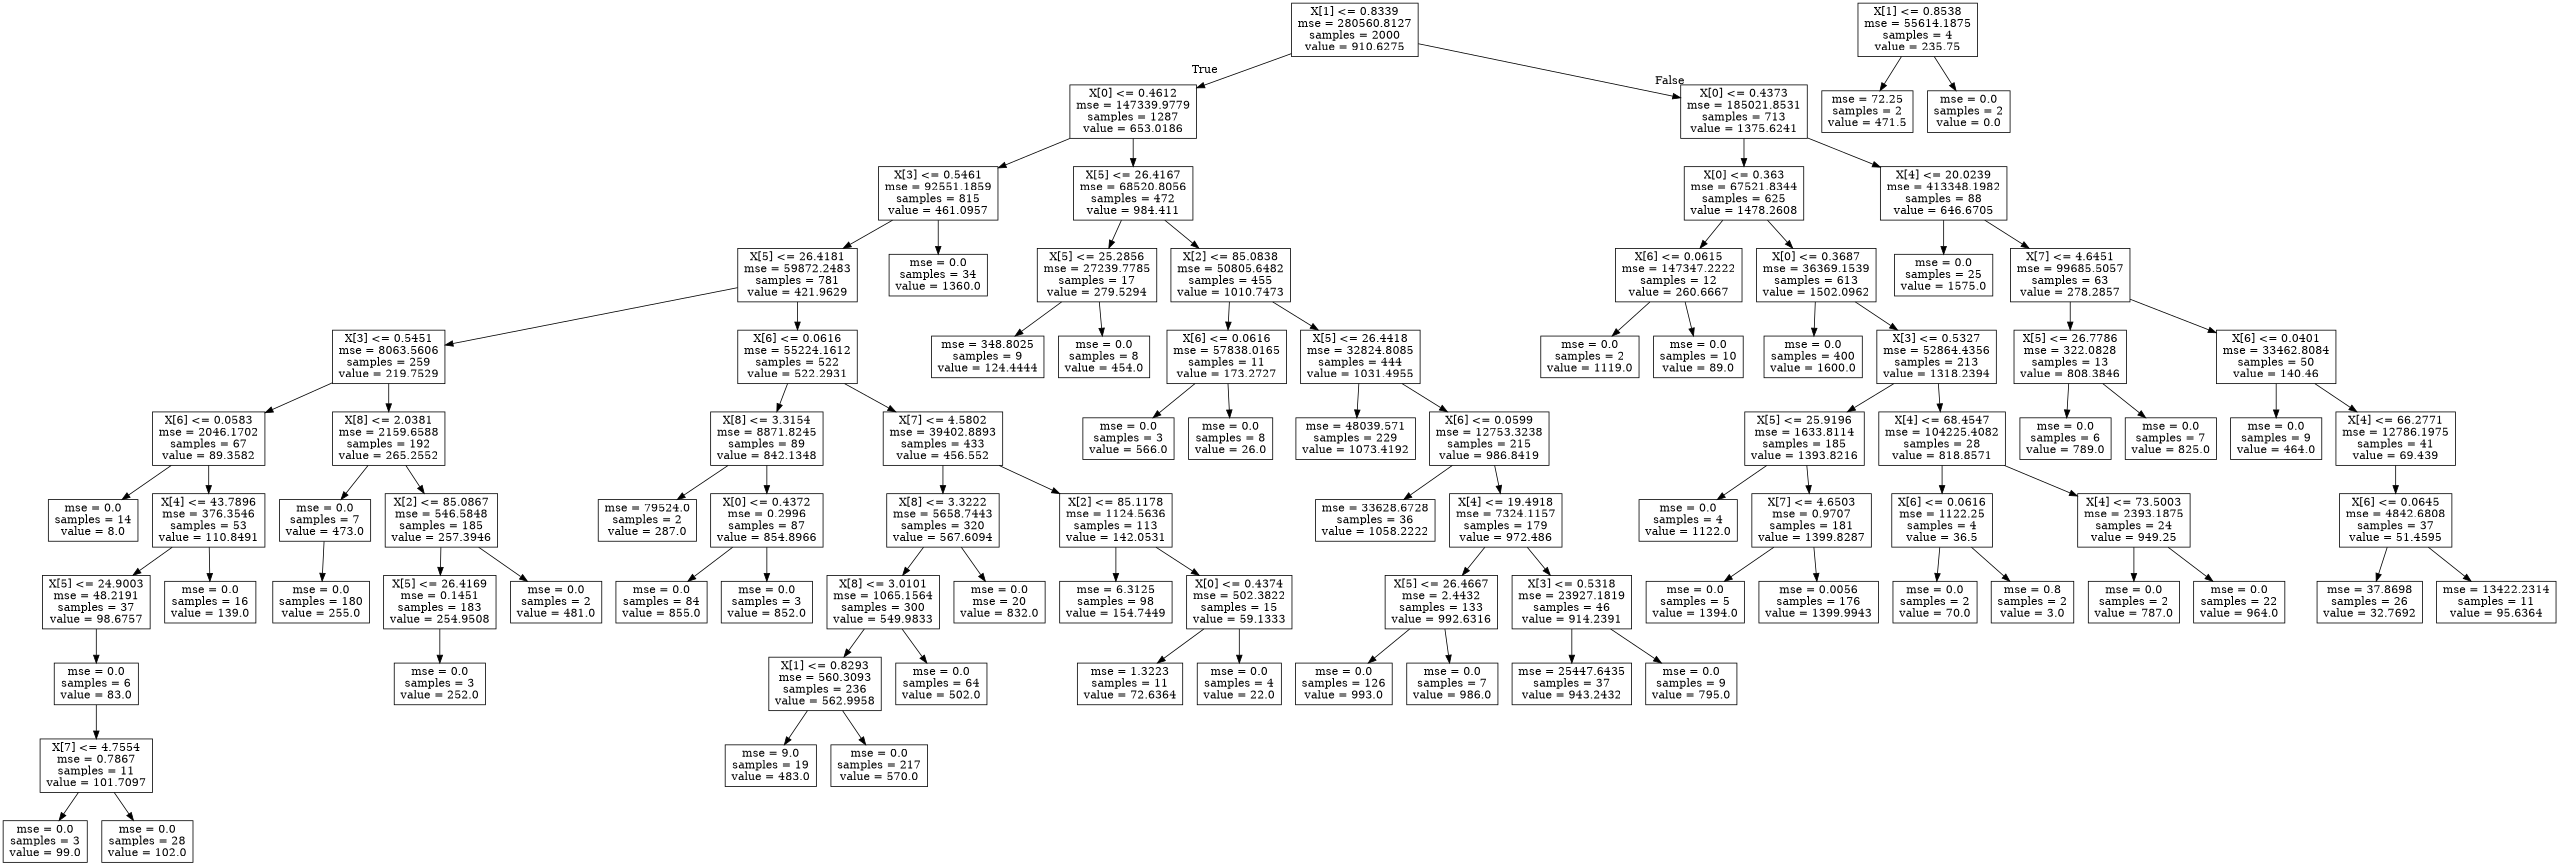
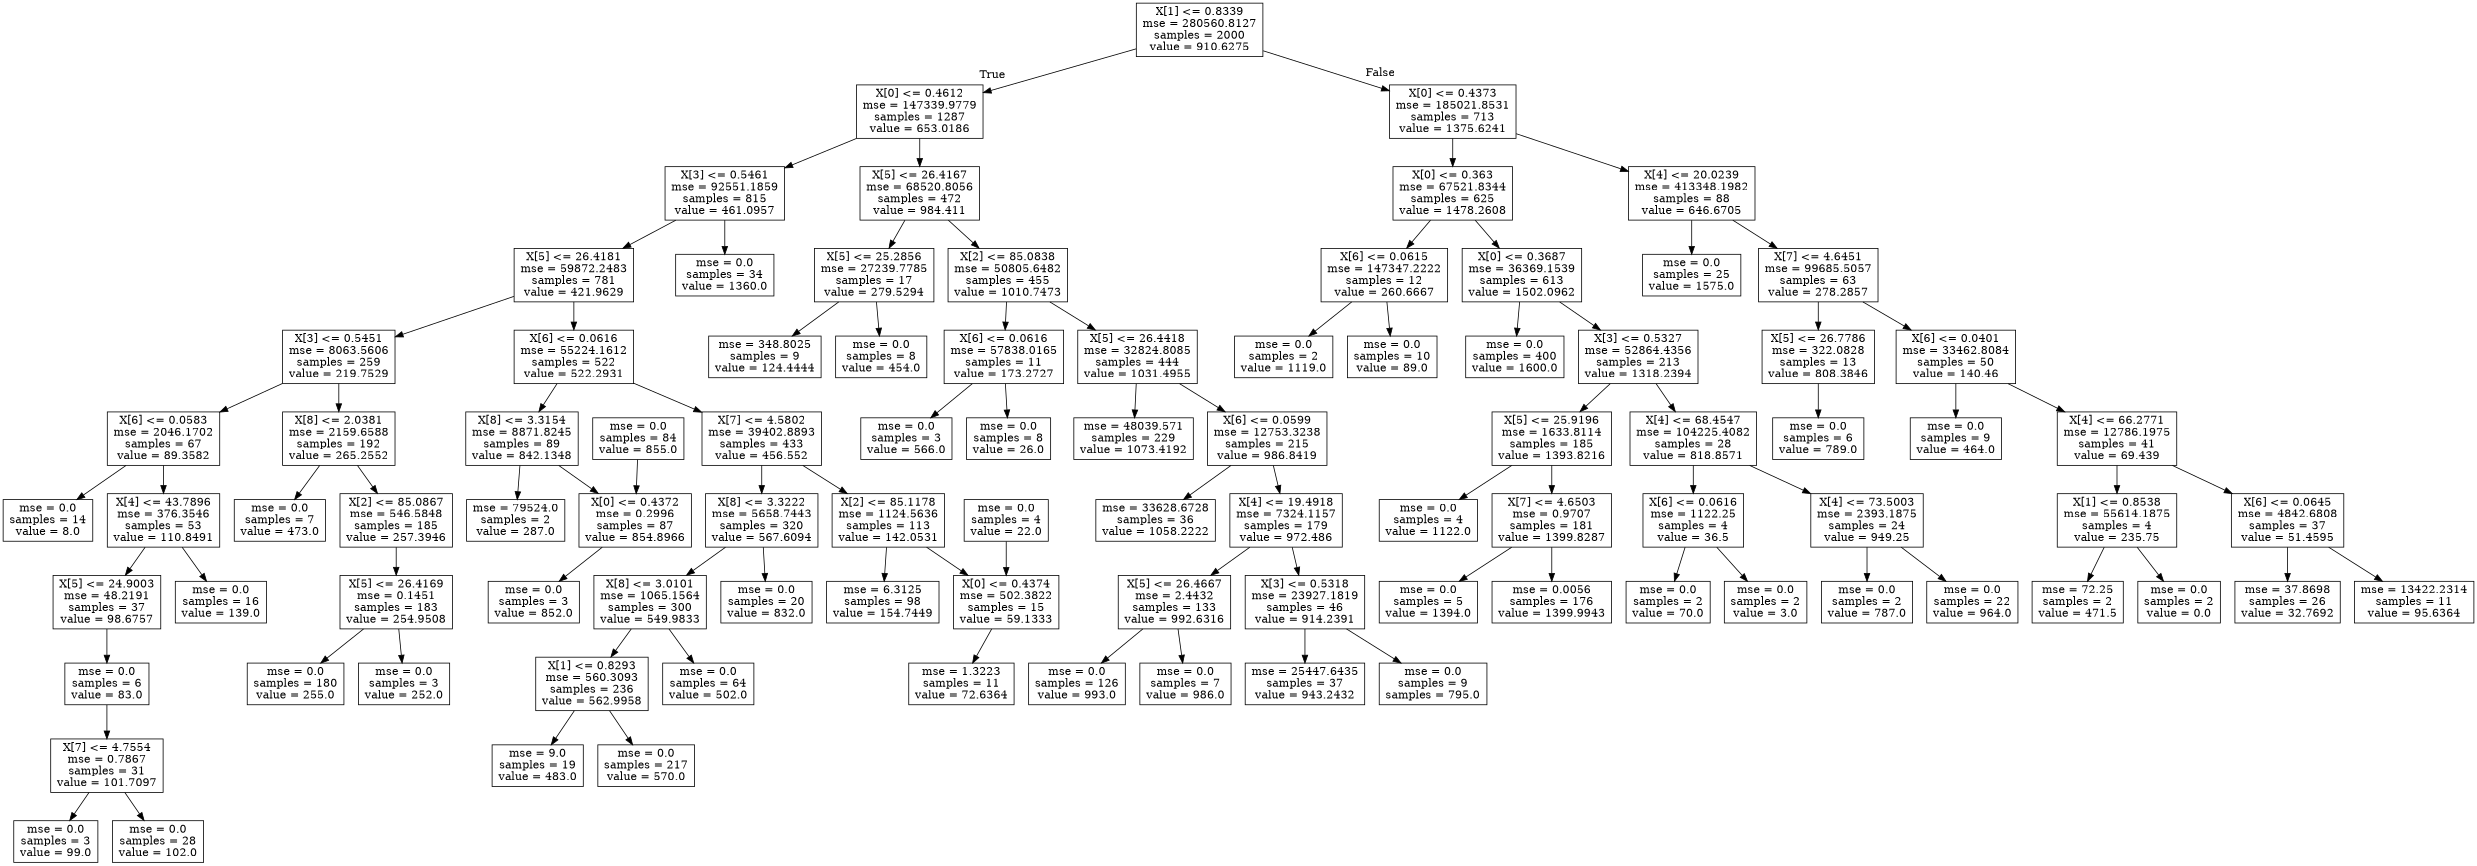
(2171, 439) -> none
none -> (2117, 475)
(323, 557) -> (345, 644)
(714, 562) -> (637, 473)
(556, 602) -> none
(1000, 602) -> (766, 602)
(2032, 602) -> (1766, 602)
(1239, 642) -> (1006, 554)
(1691, 684) -> (1433, 684)
(96, 766) -> (107, 766)
